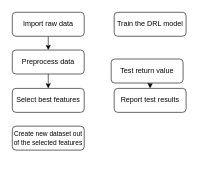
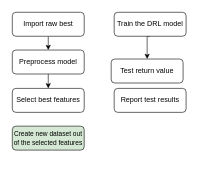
(48, 24) -> (48, 24)
none -> (147, 53)
(48, 62) -> (48, 62)
(149, 83) -> none
(48, 138) -> (48, 138)
